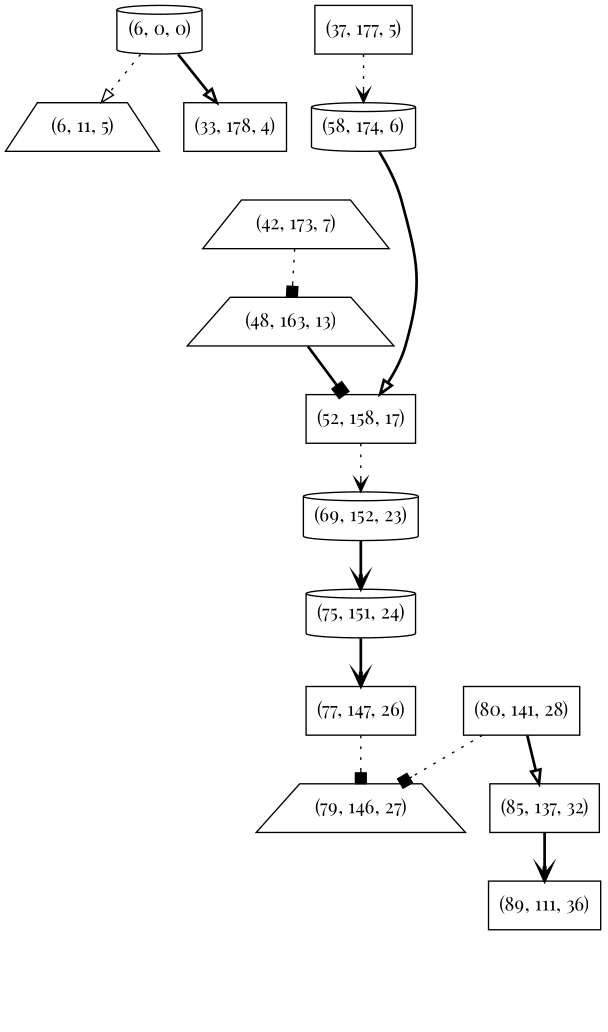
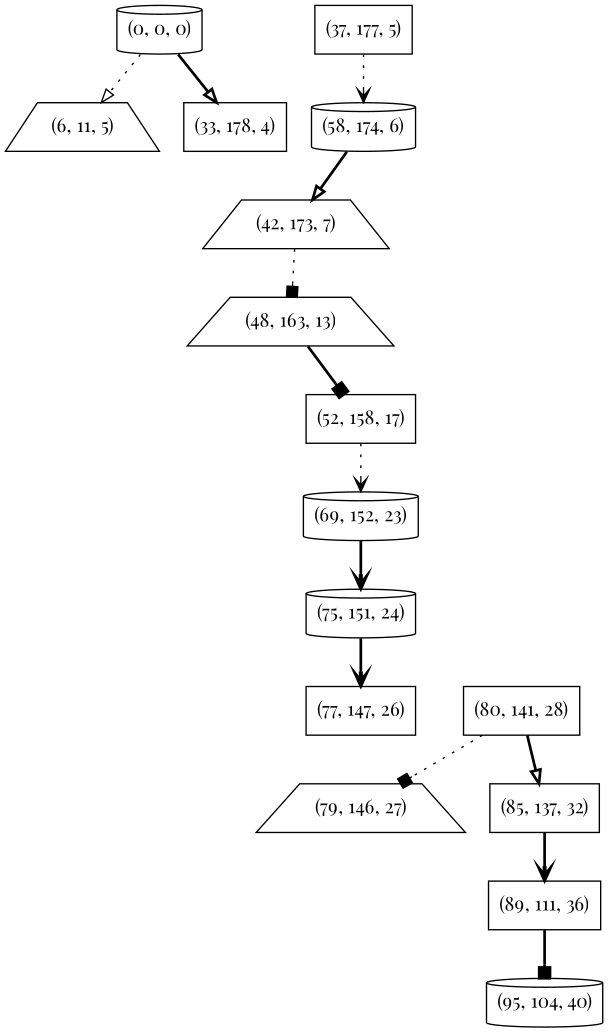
(159, 30) -> (159, 30)
(416, 267) -> (334, 170)
(361, 753) -> none
none -> (545, 1003)
